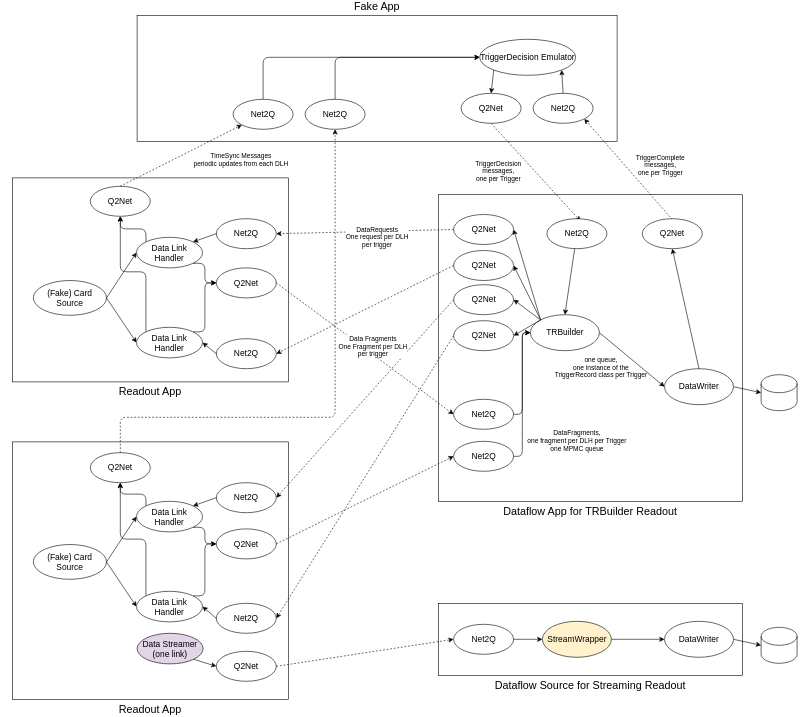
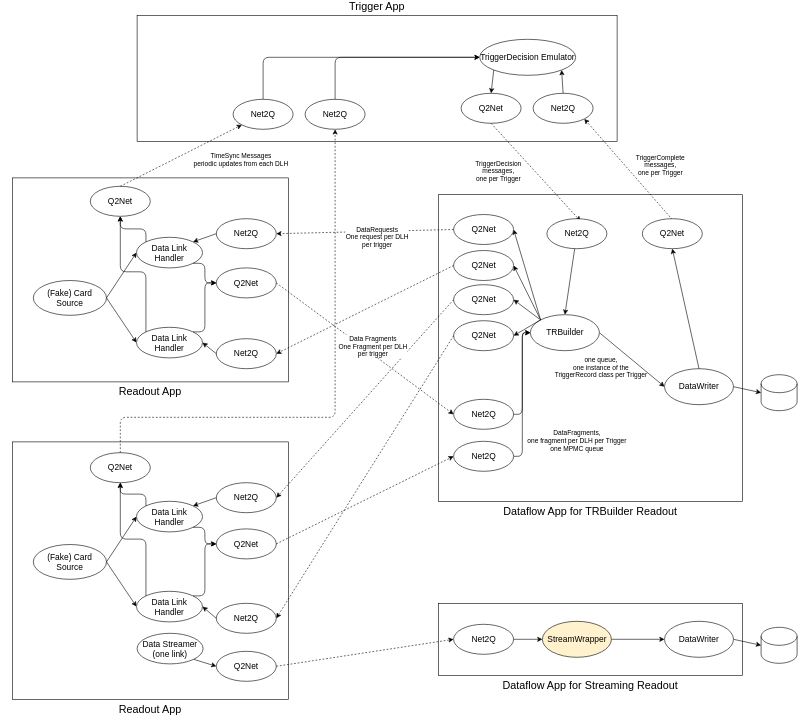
(377, 9) -> (377, 9)
(170, 649) -> (170, 649)
(590, 684) -> (590, 684)
